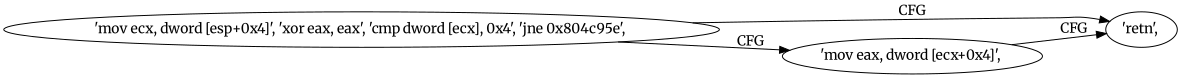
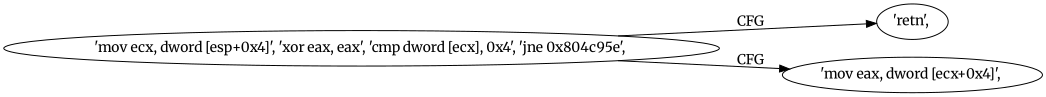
(1054, 40) -> none
